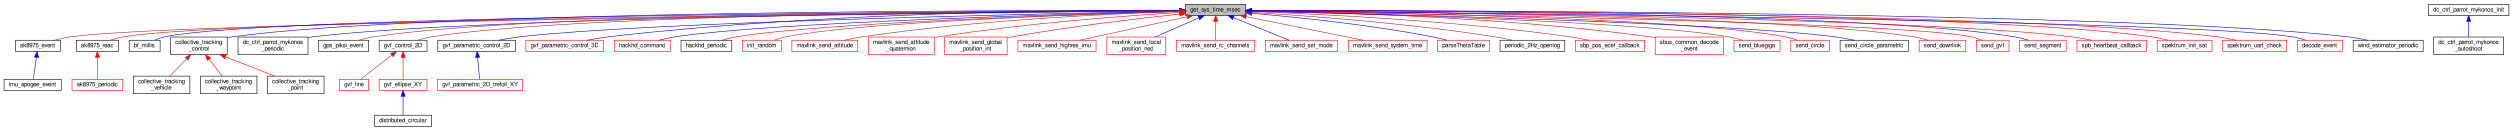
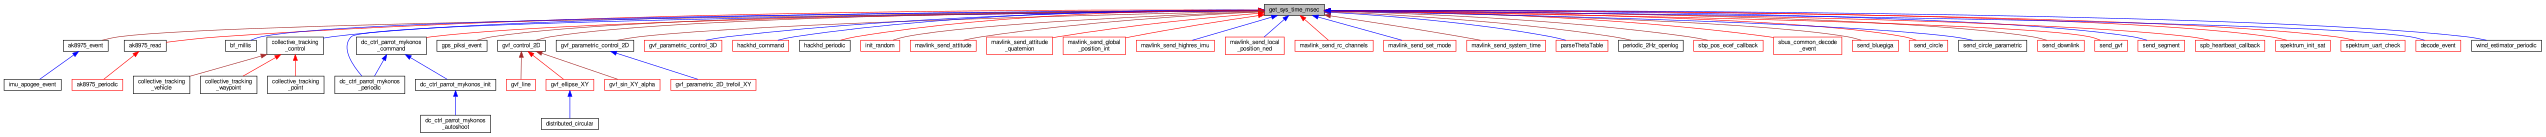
(669, 26) -> (793, 26)
(1133, 28) -> (1232, 29)
none -> (391, 46)
none -> (632, 85)
